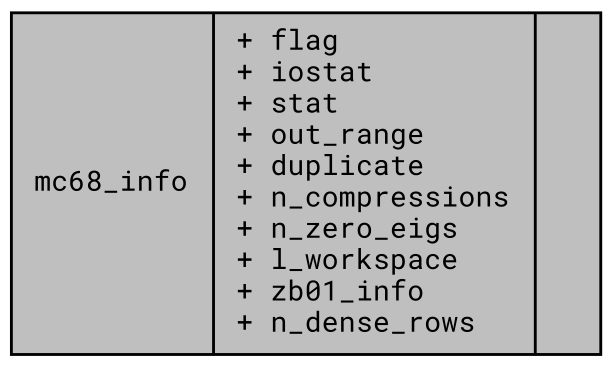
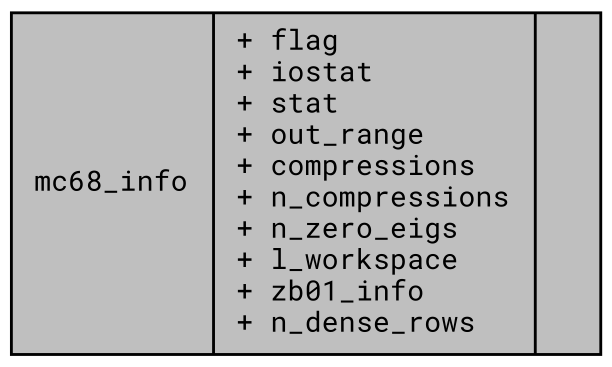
(332, 167) -> (357, 167)
